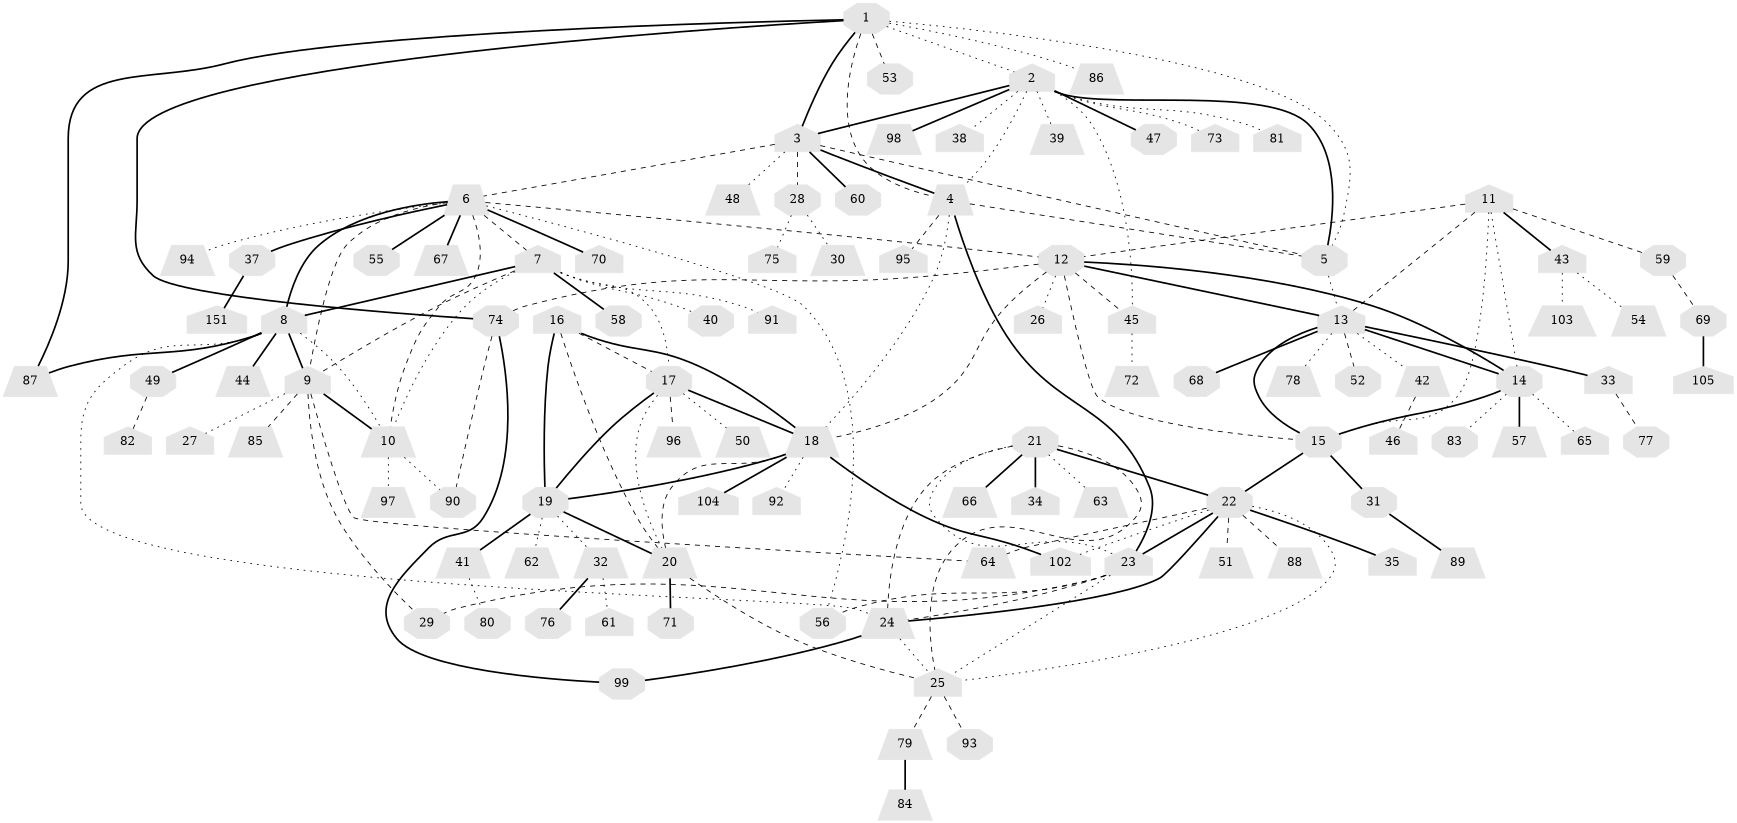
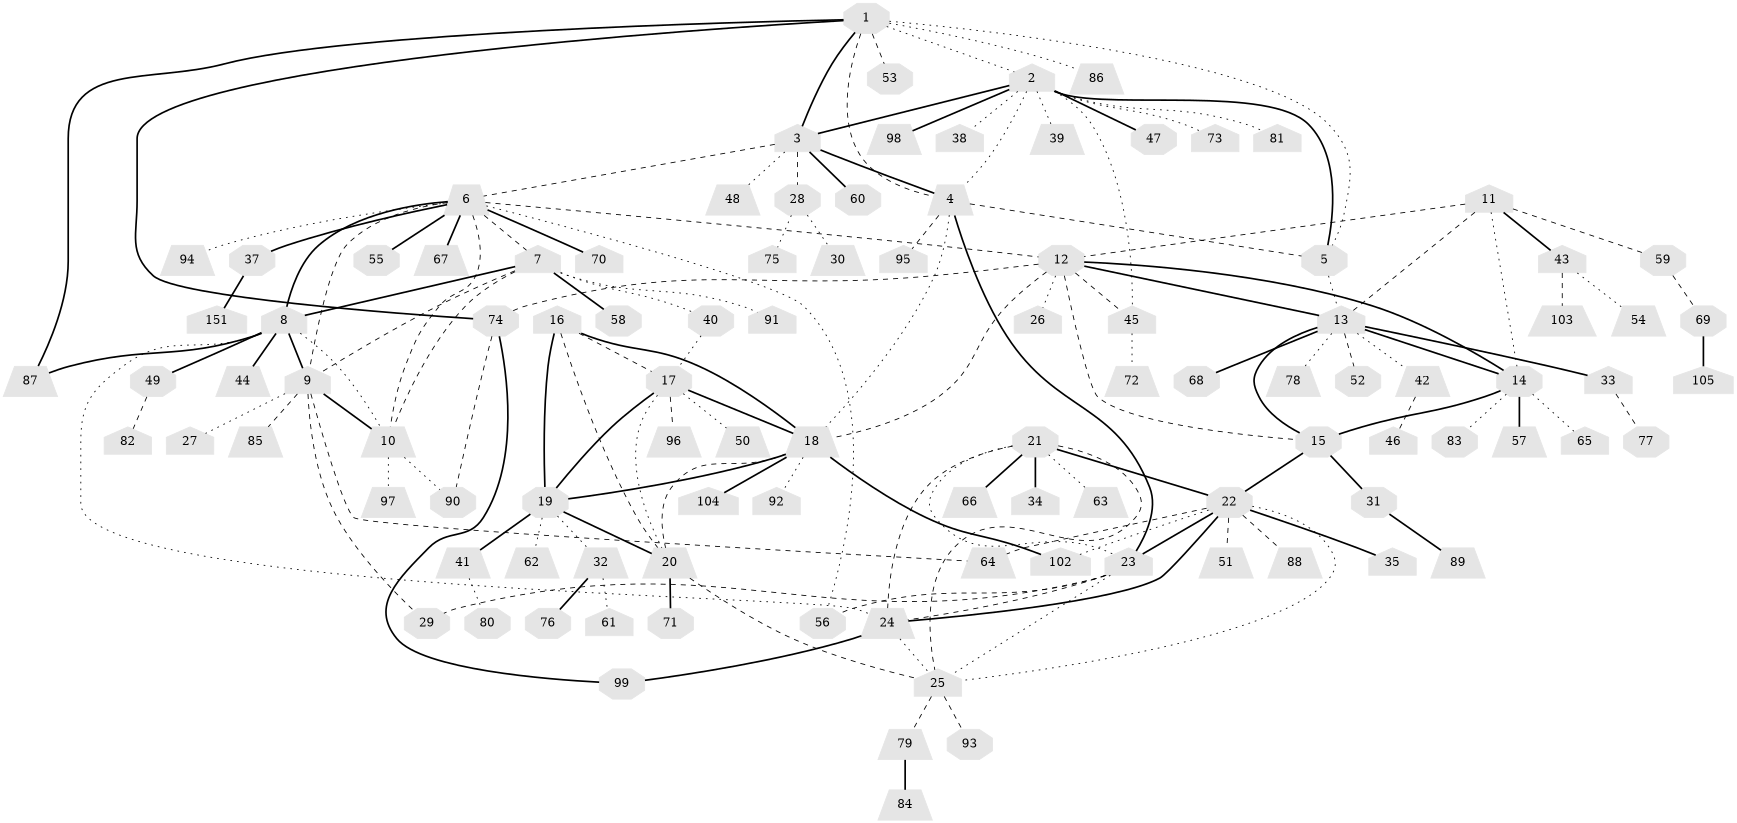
(1061, 200) -> none
(1562, 289) -> (1562, 289)
(646, 303) -> (690, 351)
(440, 337) -> (440, 337)
(1467, 376) -> none
